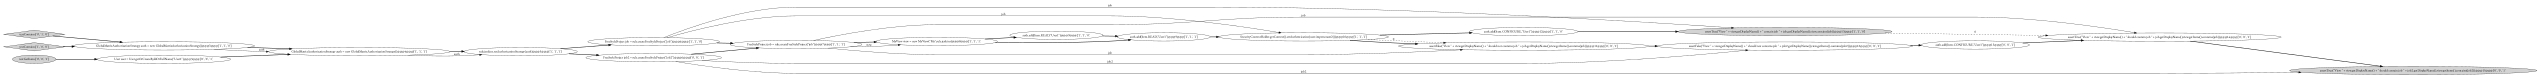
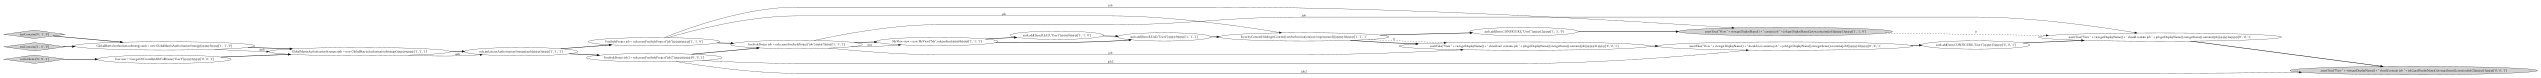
(34, 59) -> (34, 59)
